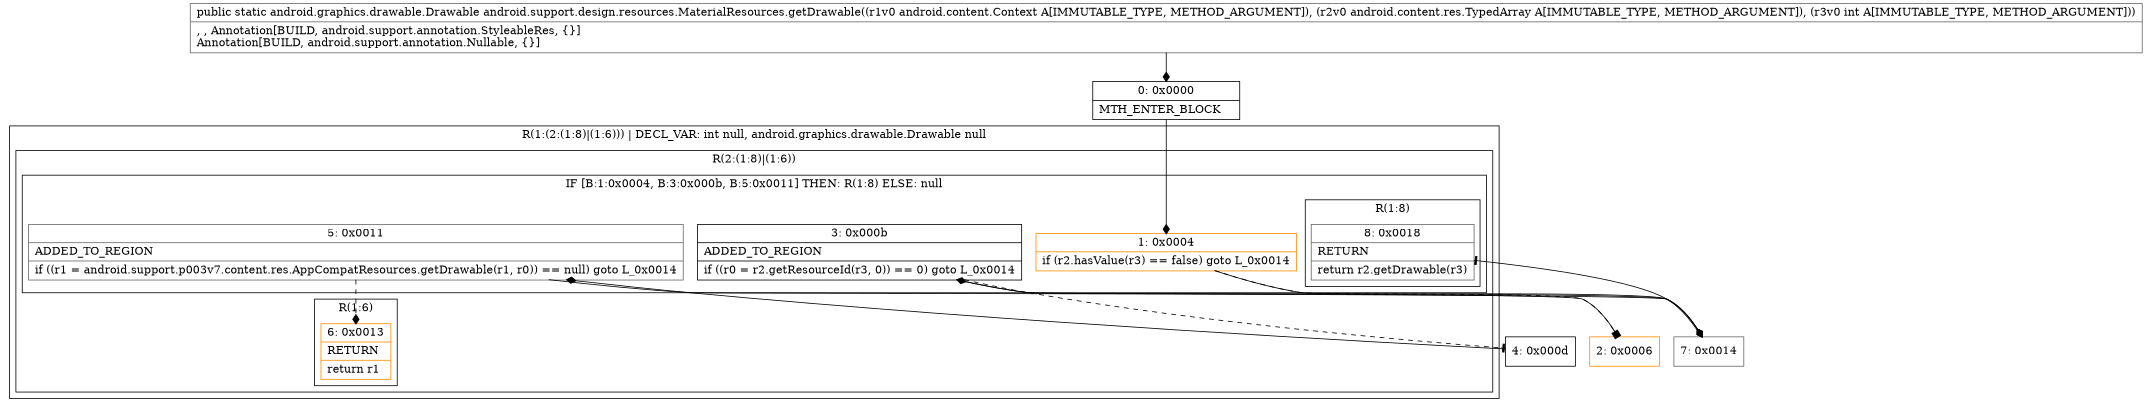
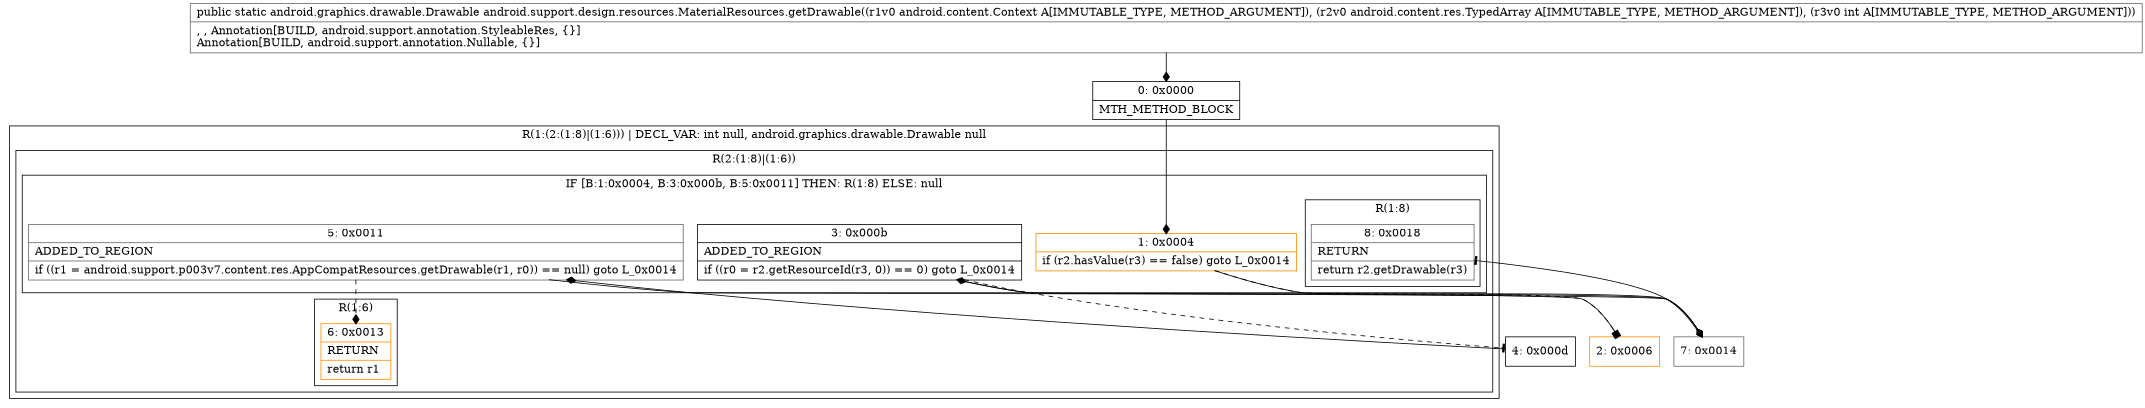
(1160, 110) -> (1166, 110)
